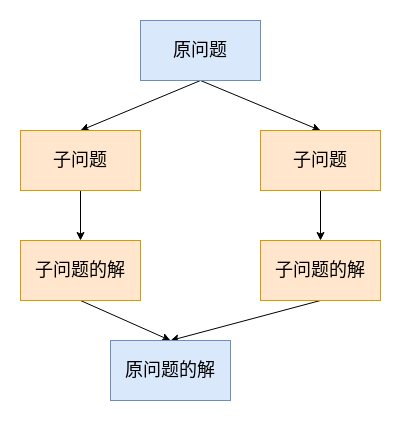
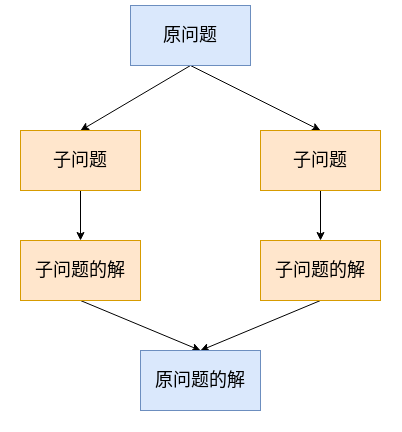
(201, 51) -> (191, 36)
(171, 371) -> (201, 381)
